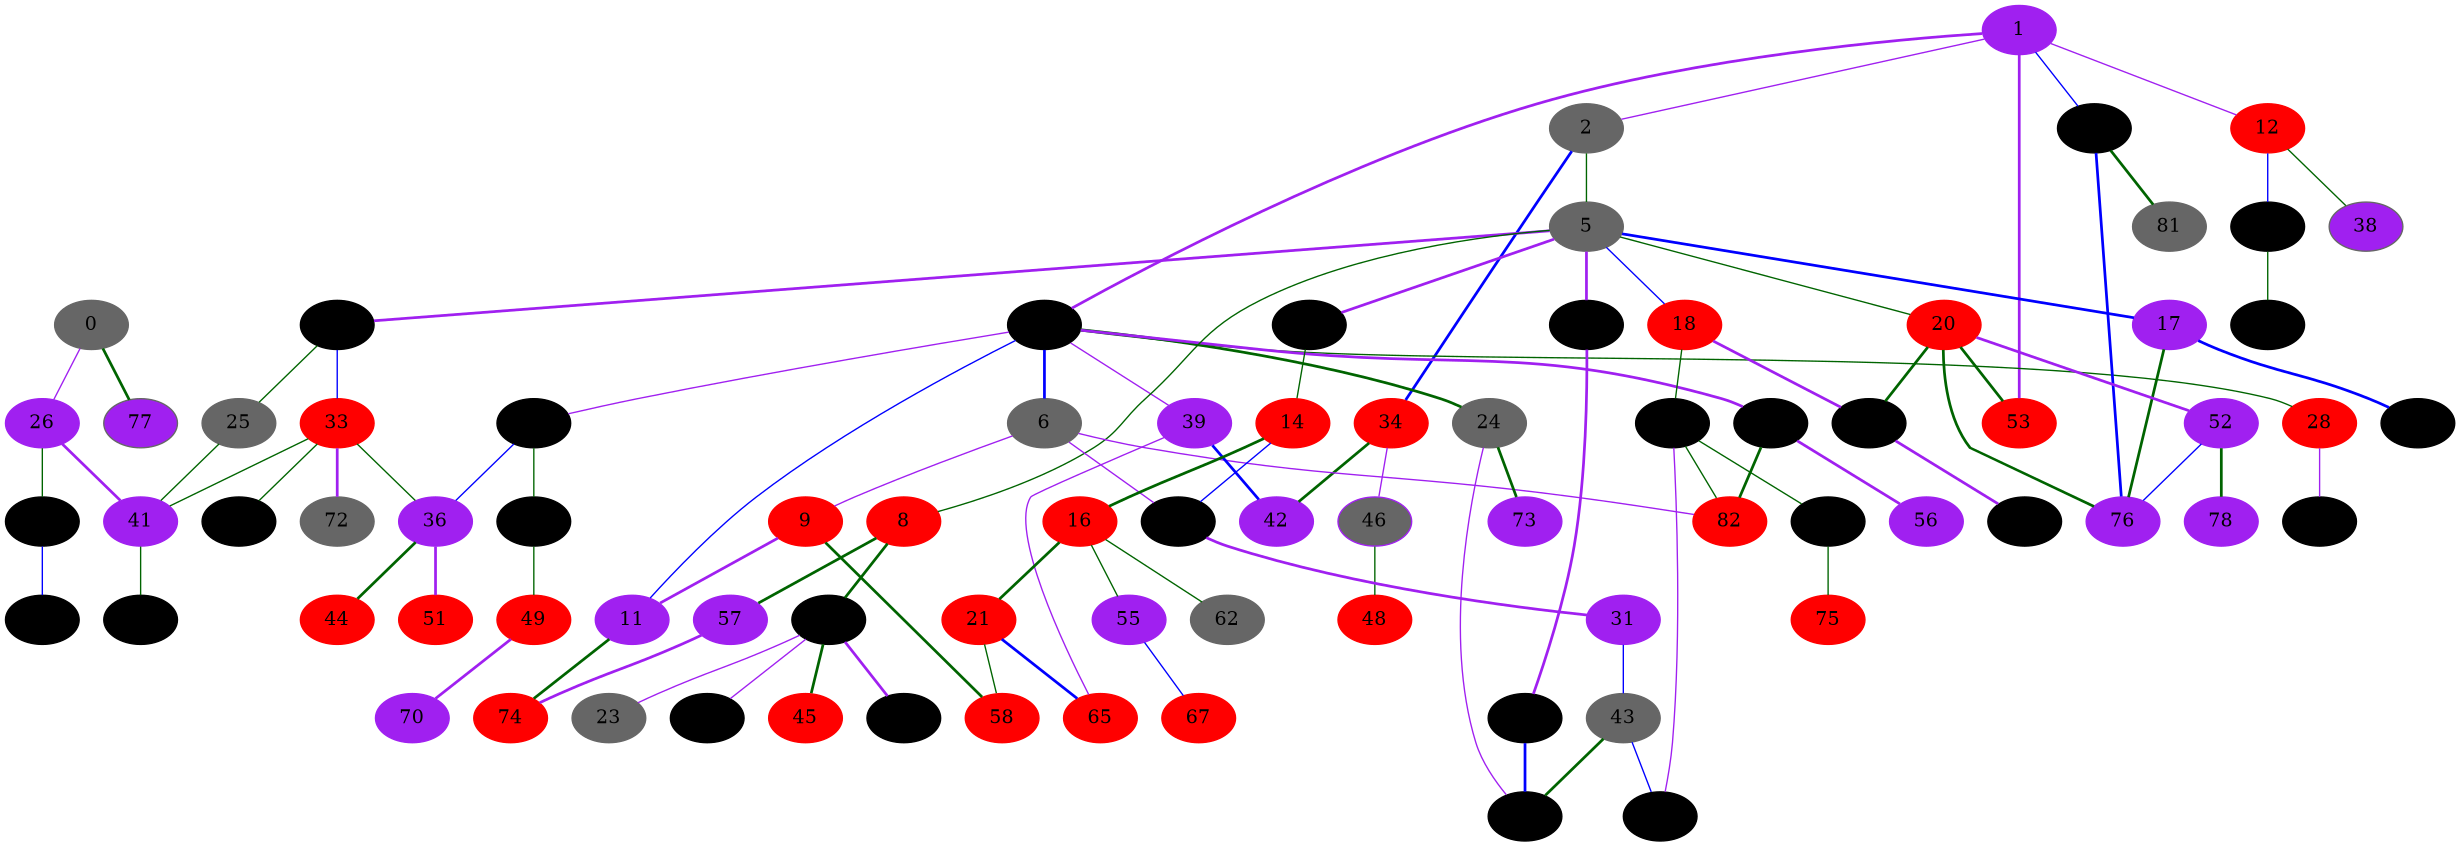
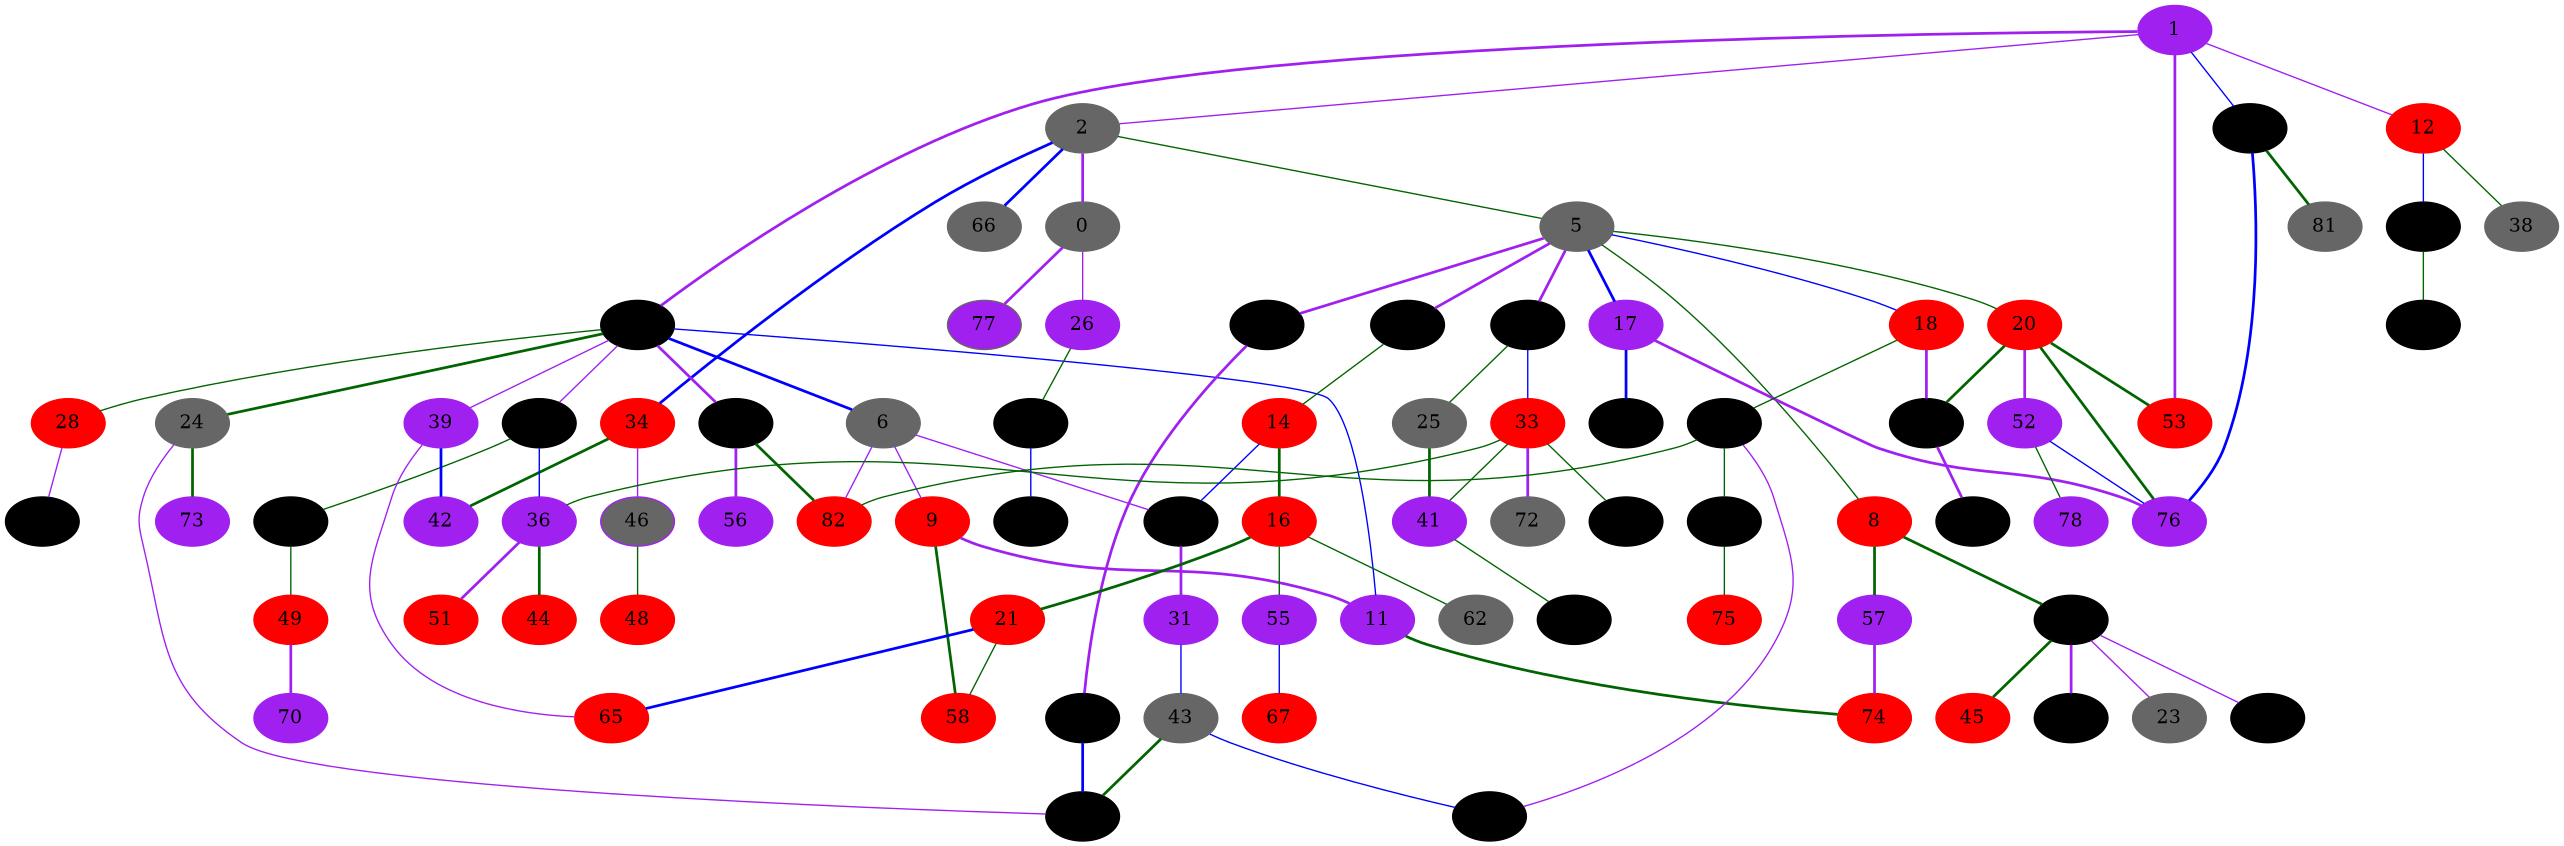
none -> (1083, 178)
none -> (984, 227)
(2366, 227) -> (2522, 227)
(116, 374) -> (1034, 276)
(2146, 423) -> (1889, 451)
(91, 472) -> none
(190, 472) -> (1429, 471)
(2221, 473) -> (2047, 470)
